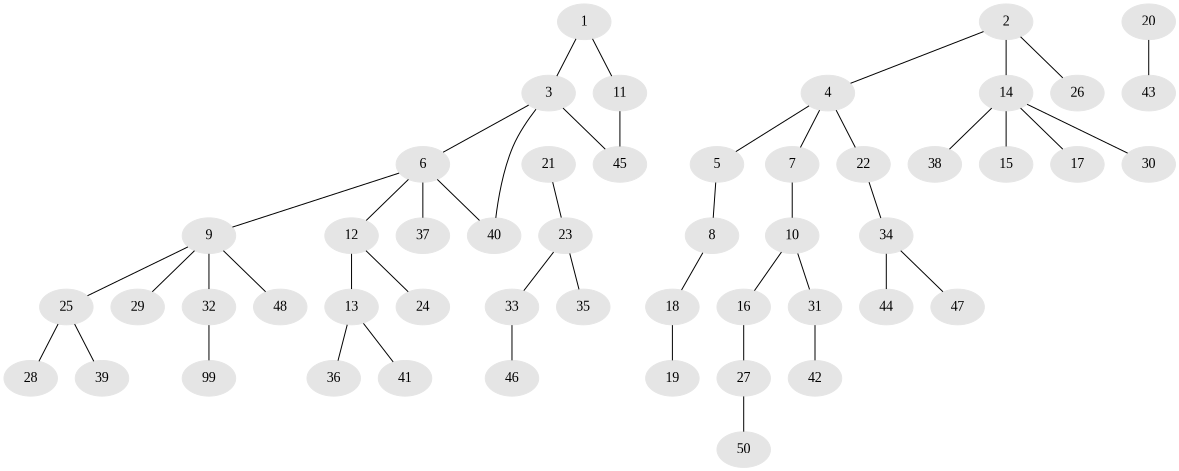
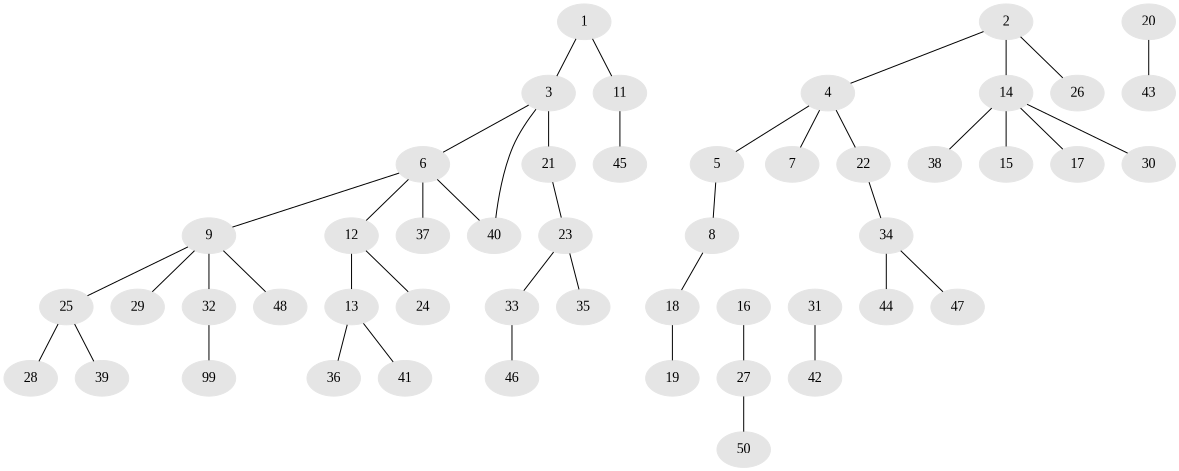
(584, 129) -> (549, 129)
(792, 236) -> none
